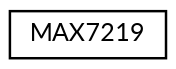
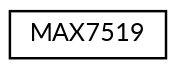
(88, 35) -> (88, 35)
